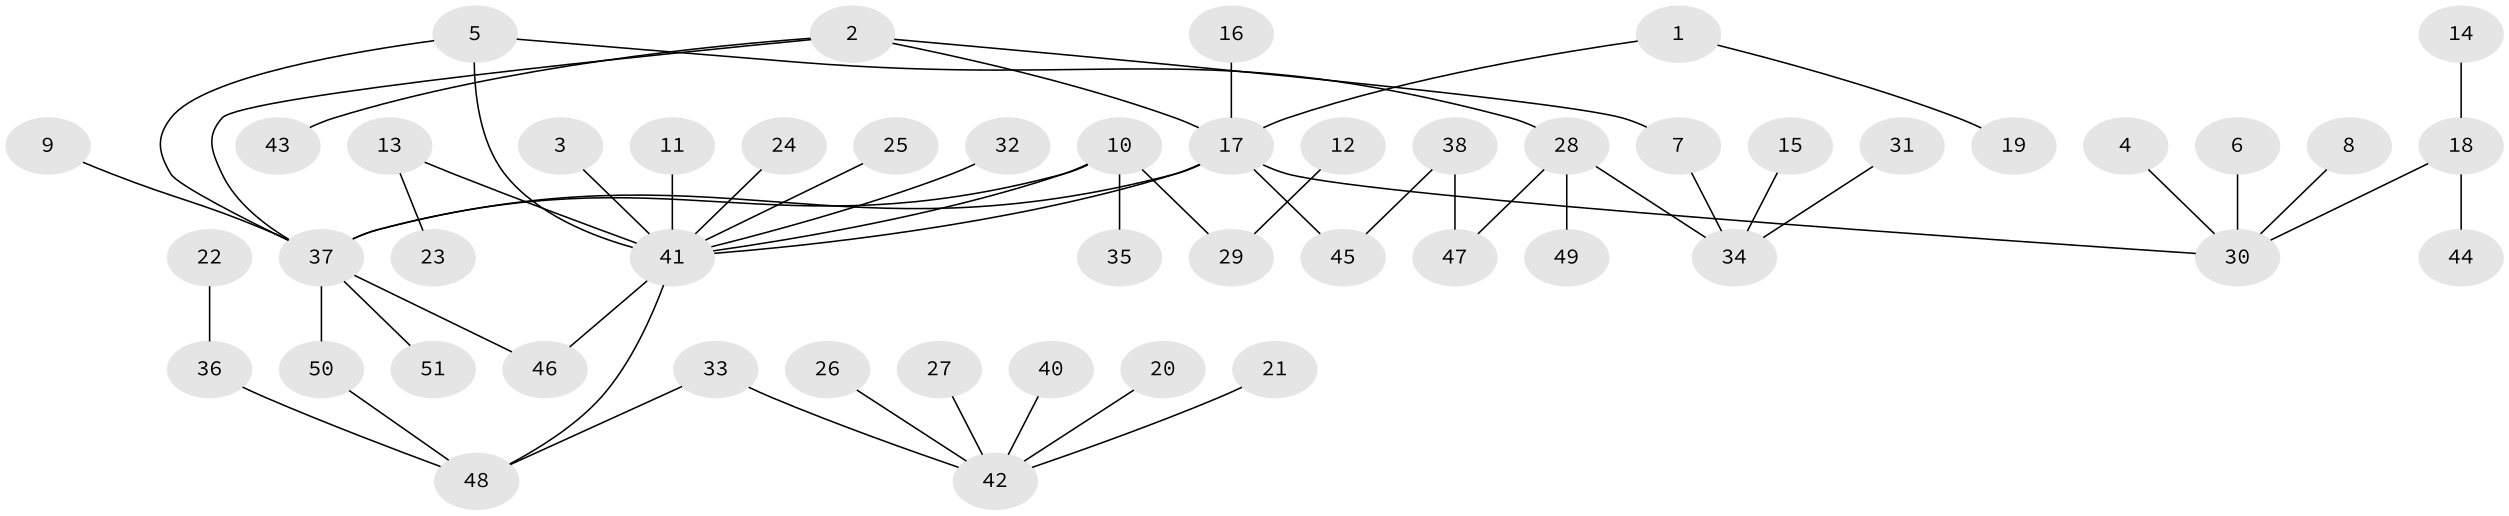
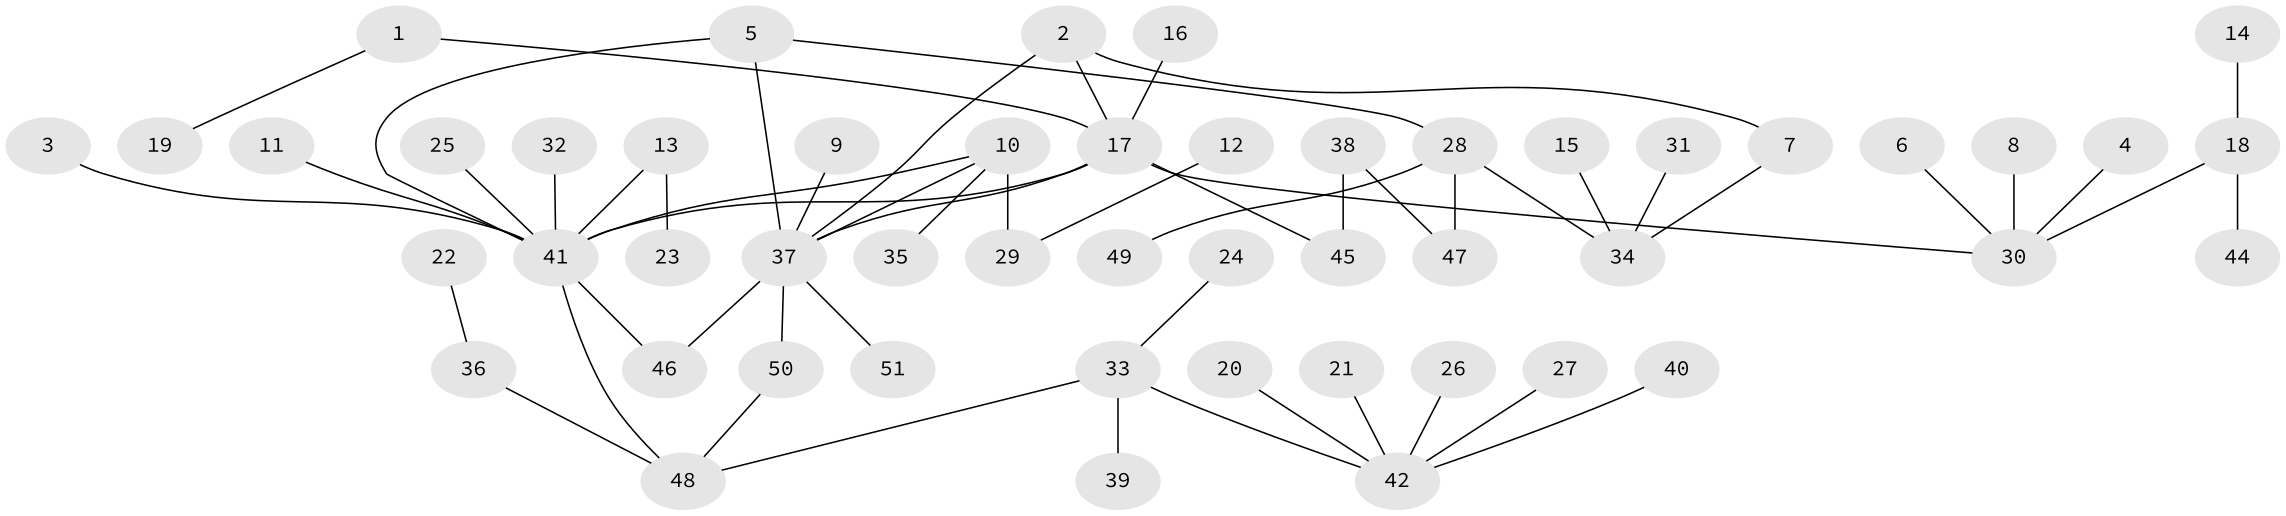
(278, 146) -> none
(718, 211) -> (1175, 314)
none -> (1118, 481)
